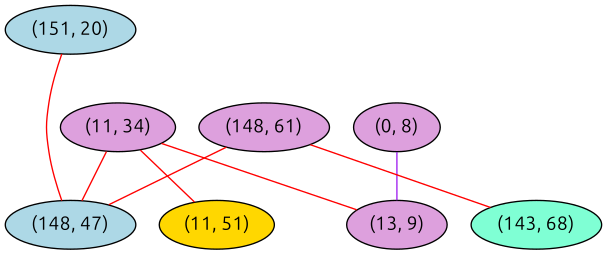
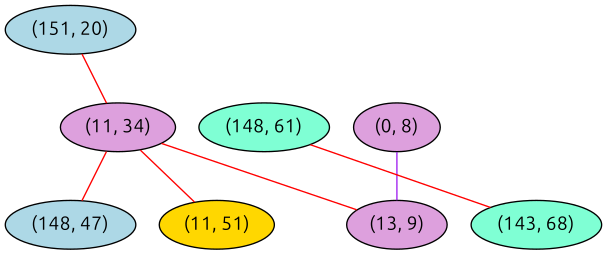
(47, 127) -> (94, 79)
(264, 127) -> (264, 127)
(176, 172) -> none
